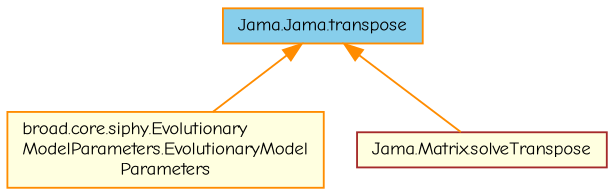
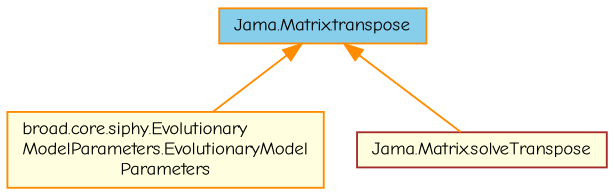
(323, 26) -> (323, 26)
